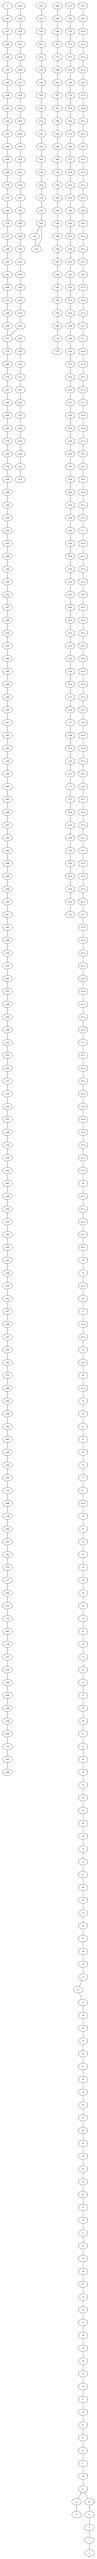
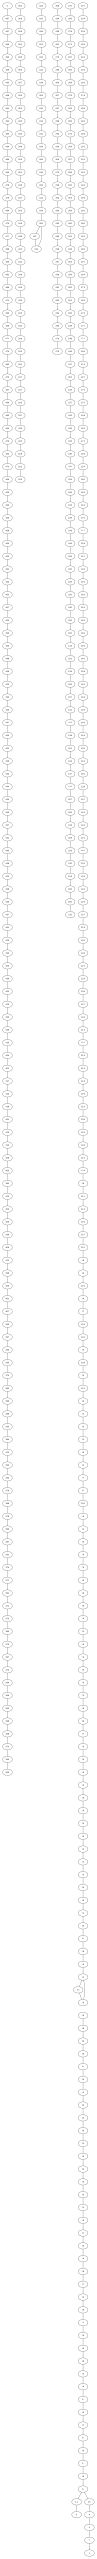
(14, 332) -> (20, 332)
(83, 2009) -> (85, 1990)
